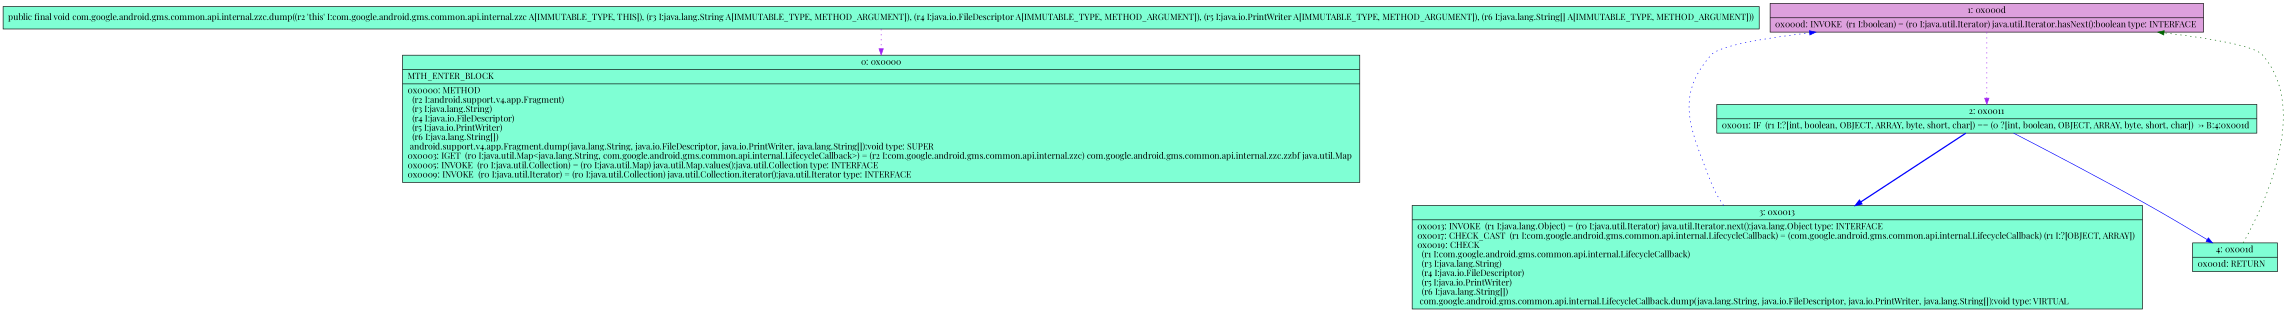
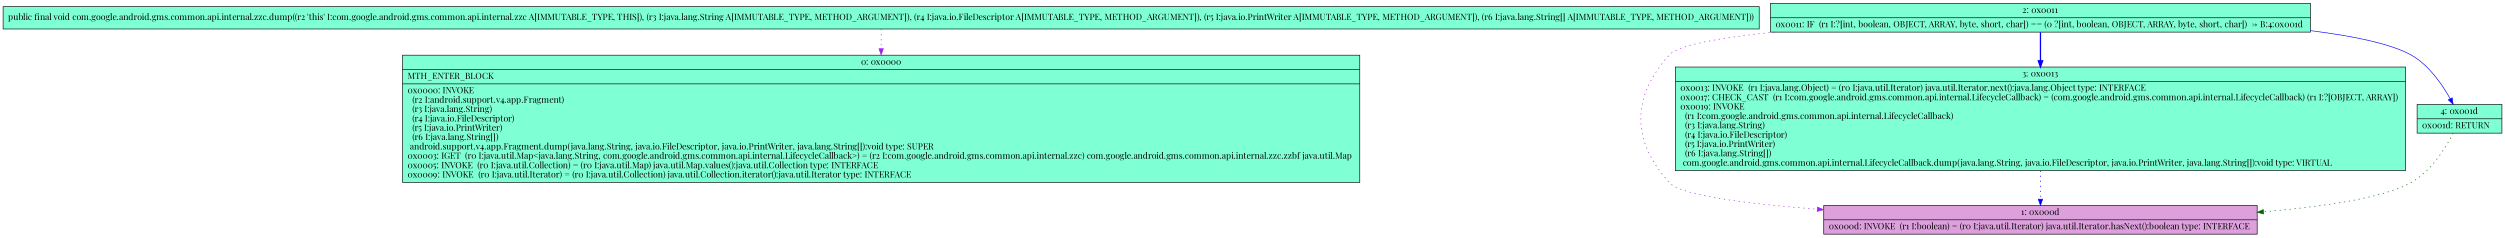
(1987, 65) -> (1644, 140)
(446, 91) -> (443, 91)
(1451, 245) -> (1715, 107)
